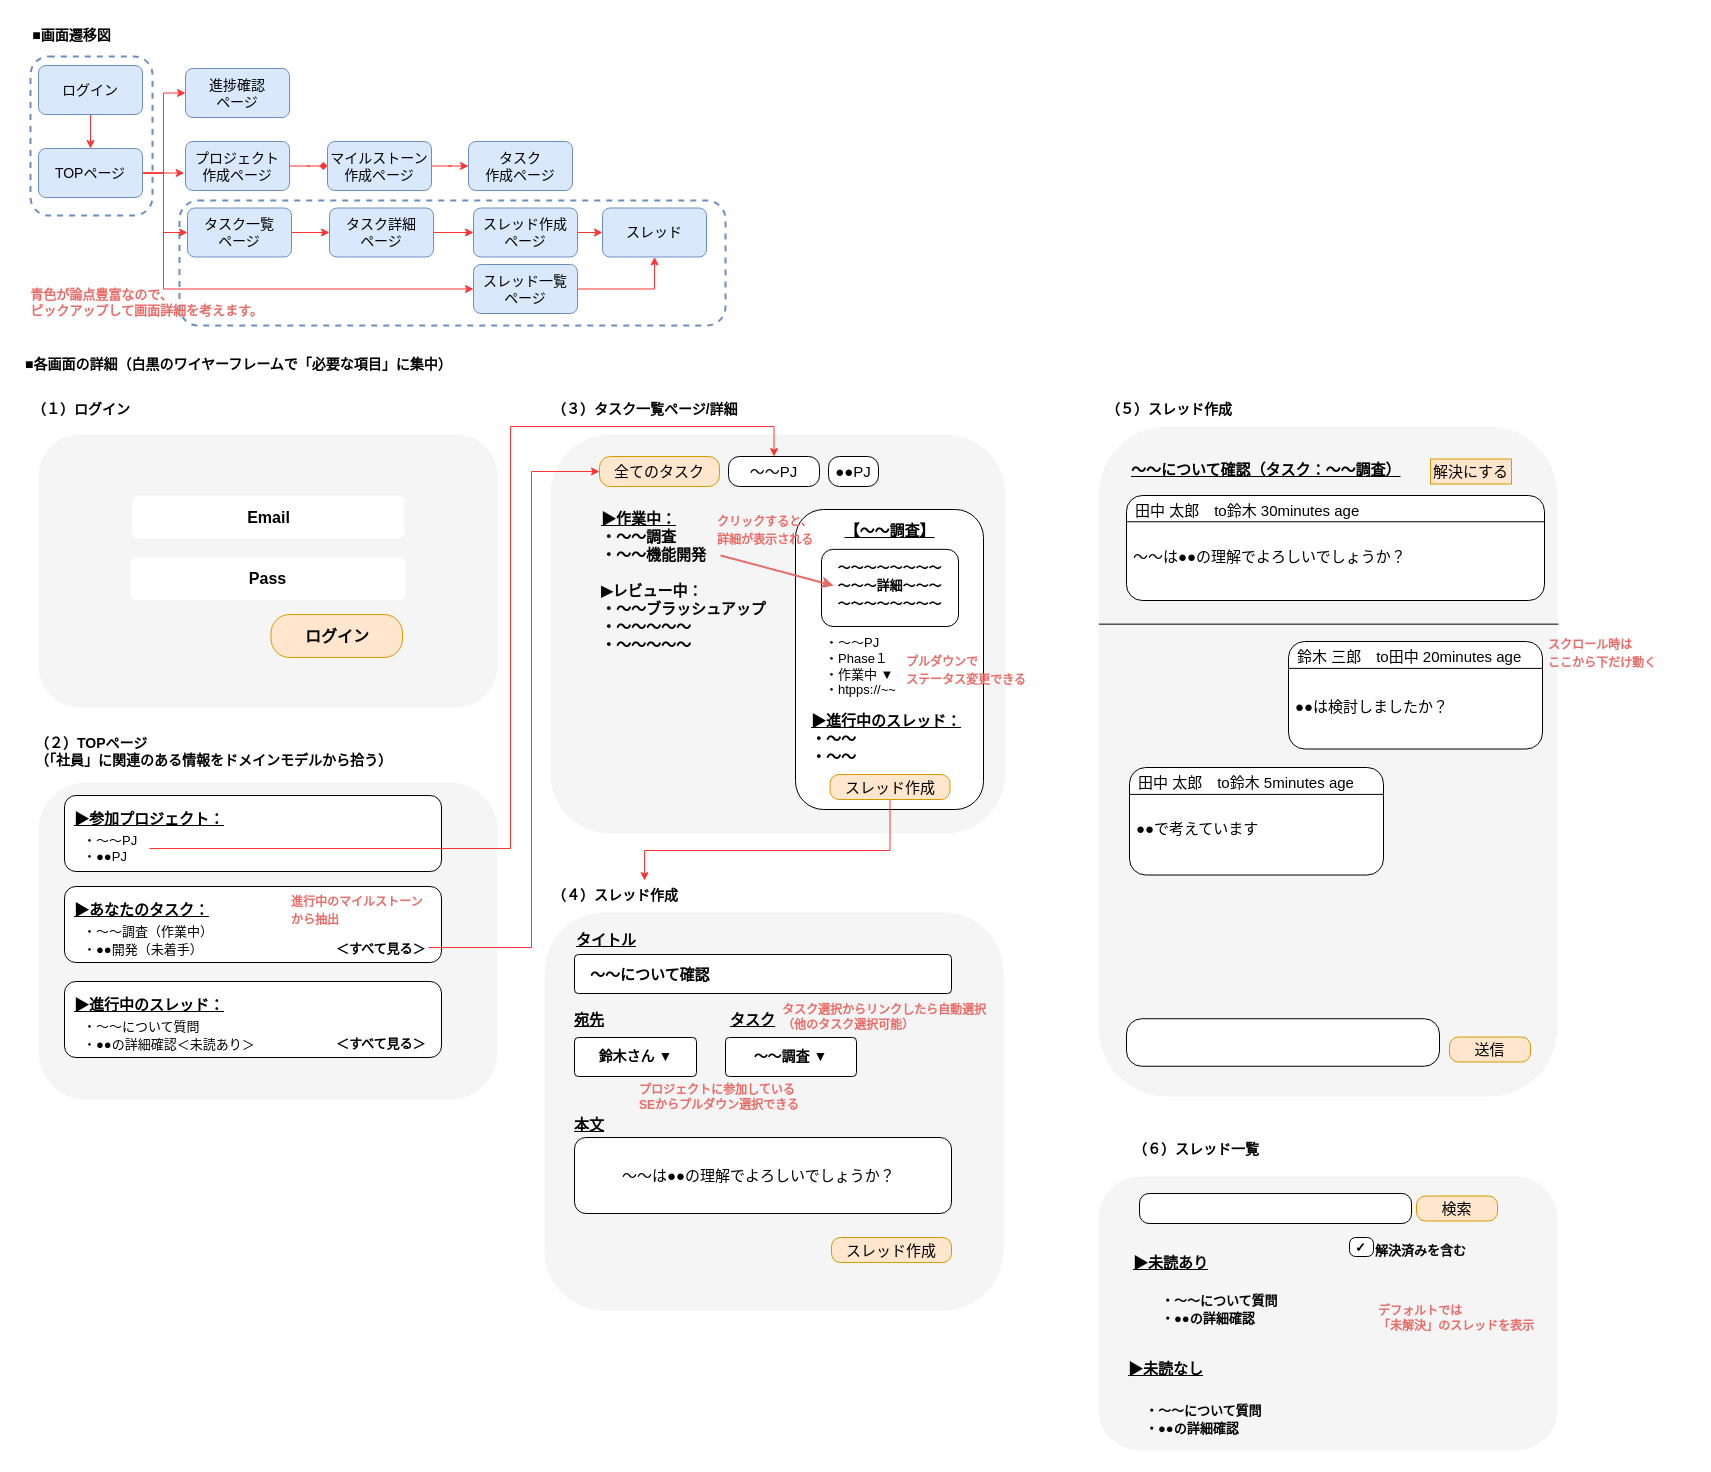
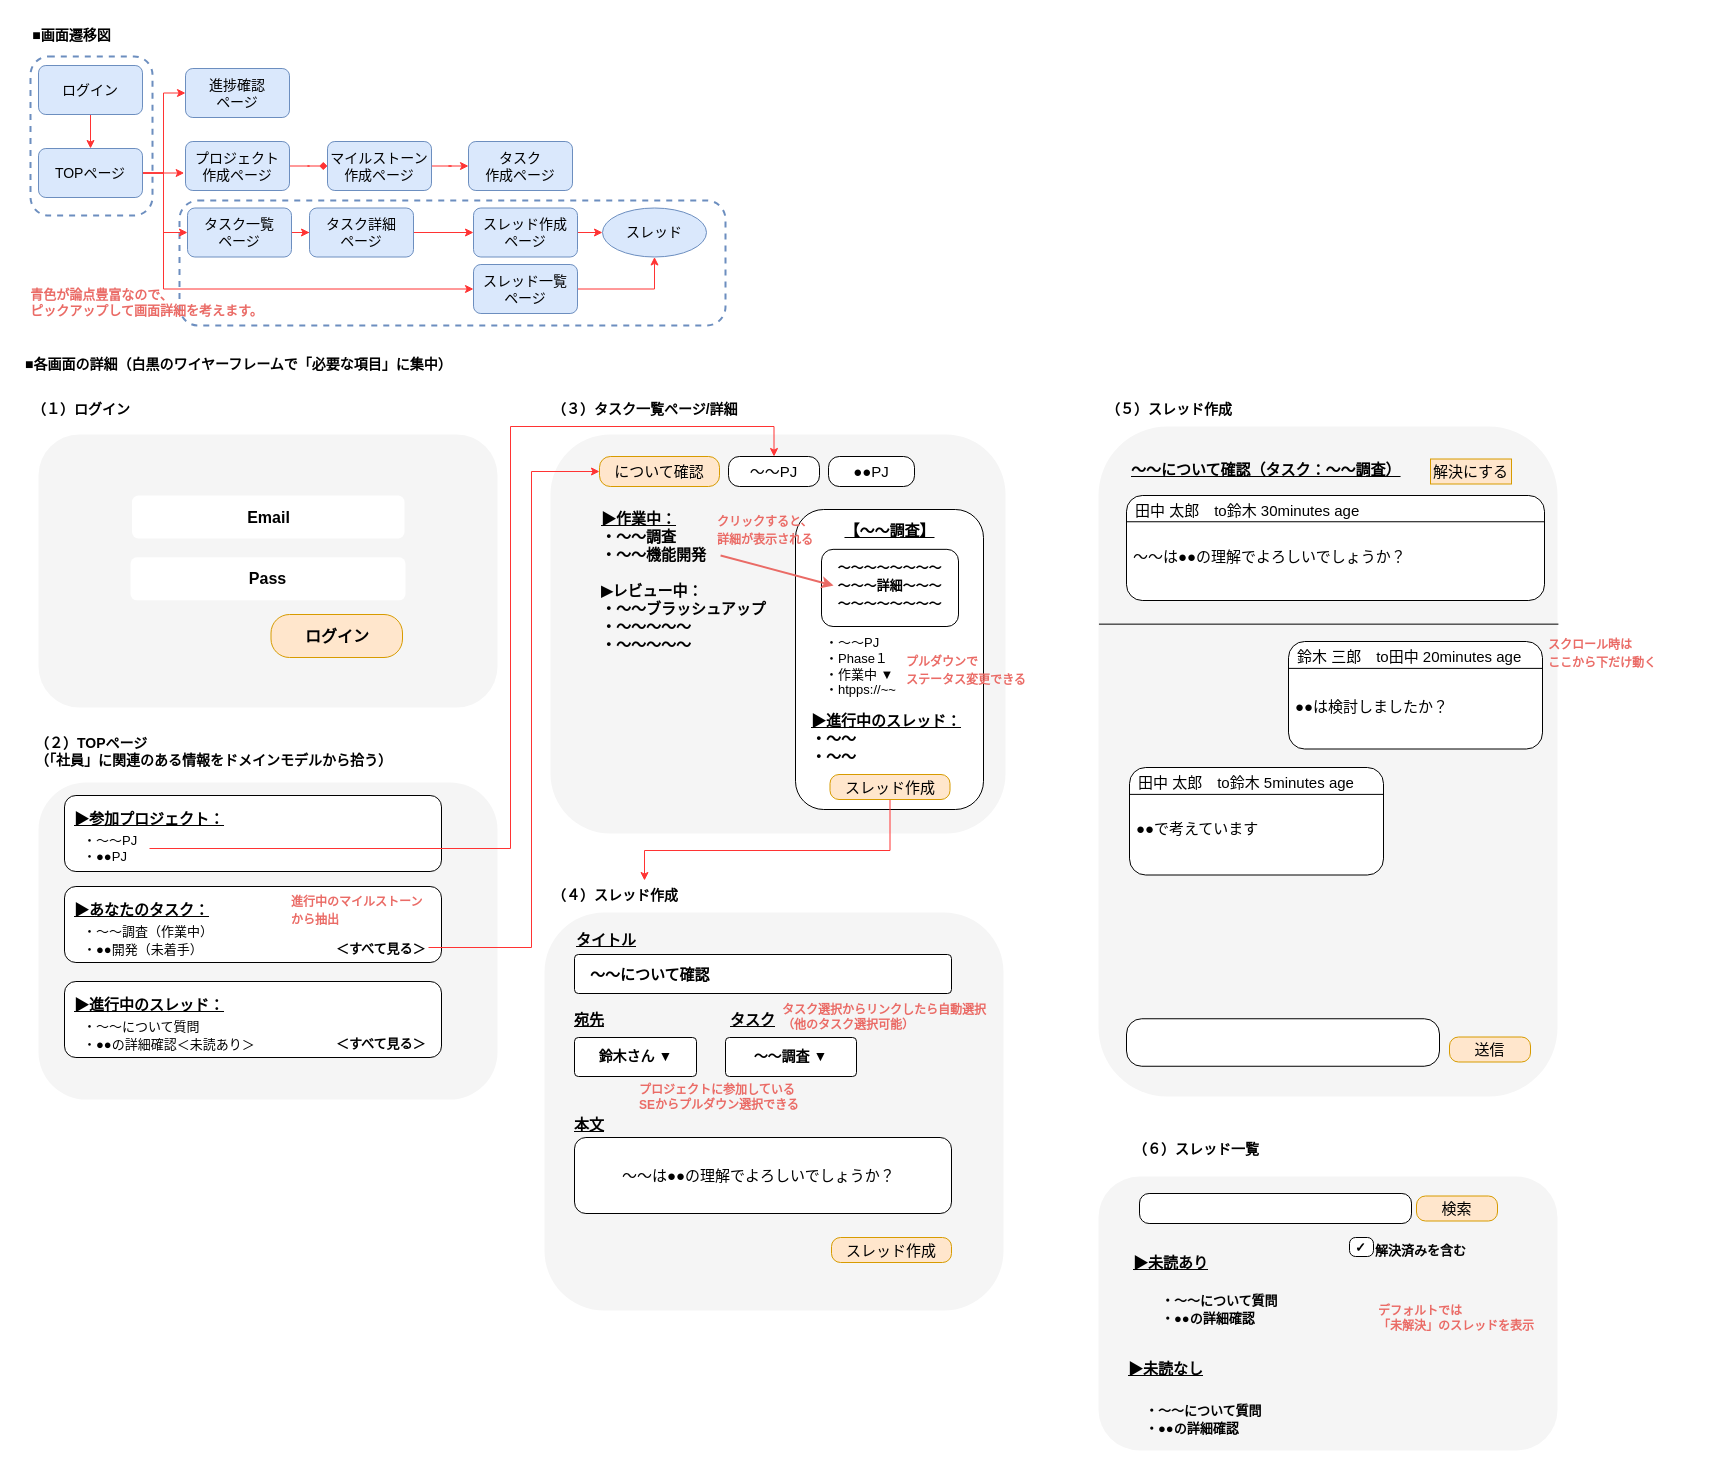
(382, 233) -> (362, 233)
(655, 233) -> (655, 233)
(660, 472) -> (660, 472)
(854, 472) -> (872, 472)
